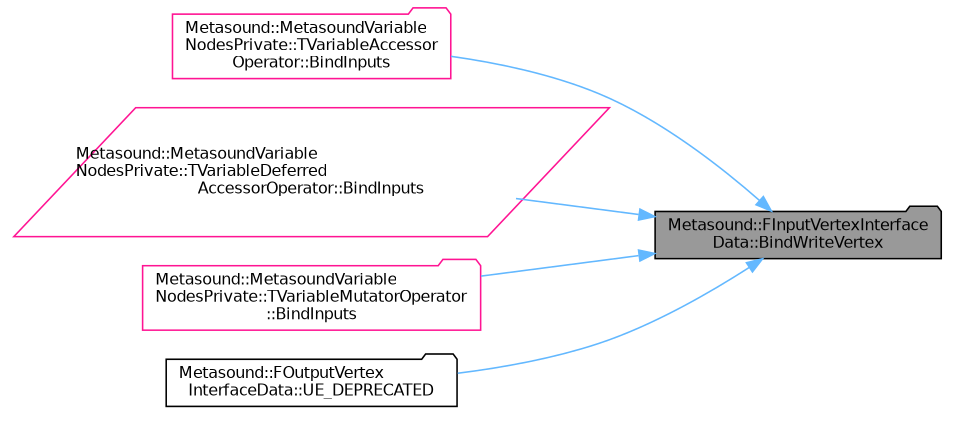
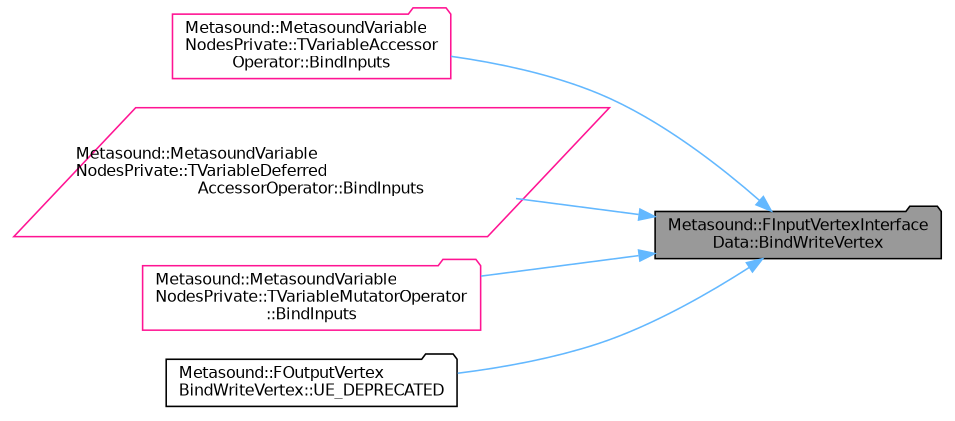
(312, 383) -> (312, 383)
